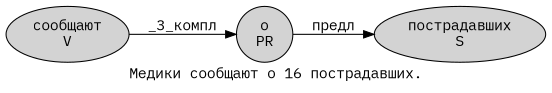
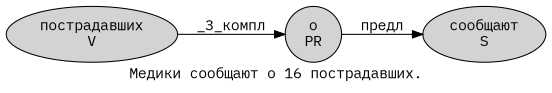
(68, 34) -> (92, 34)
(460, 34) -> (484, 34)
